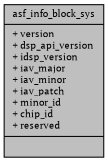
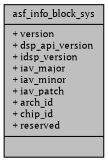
(37, 103) -> (33, 103)
